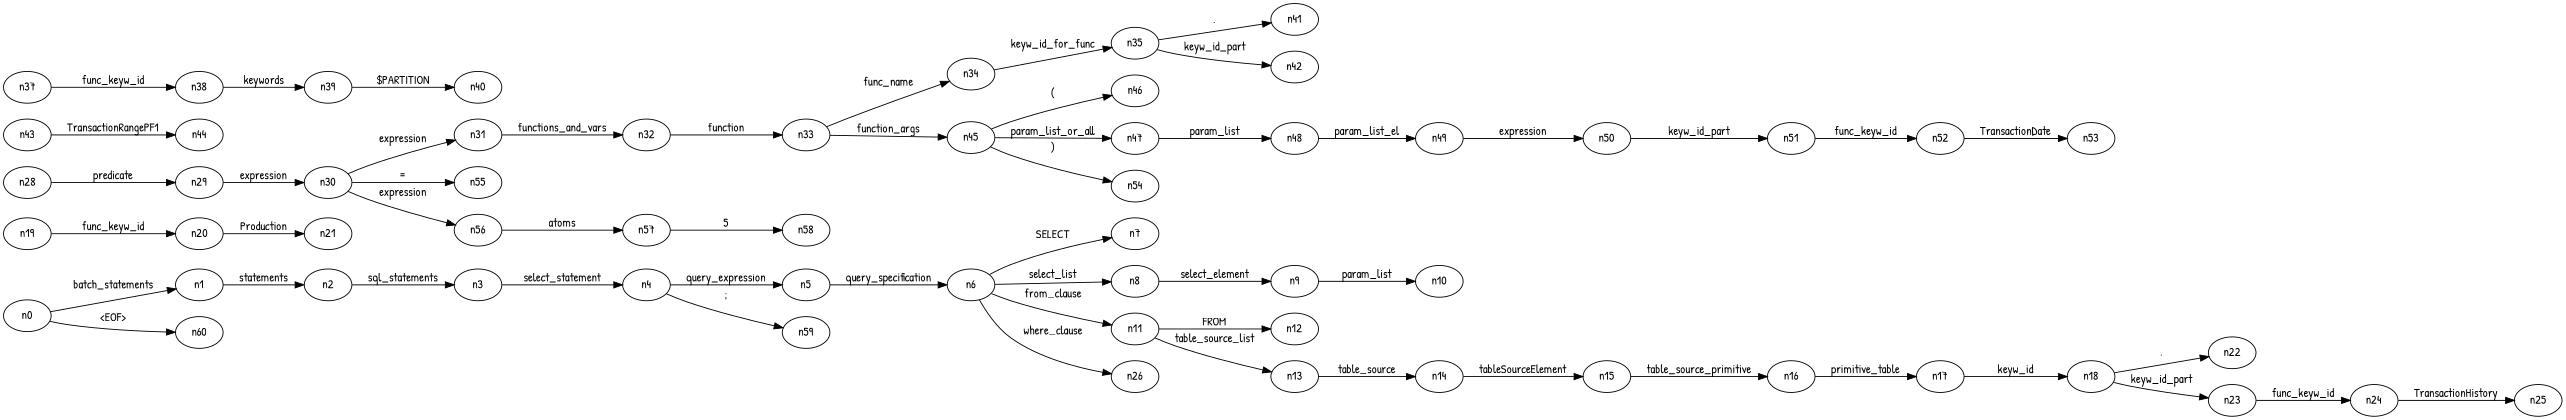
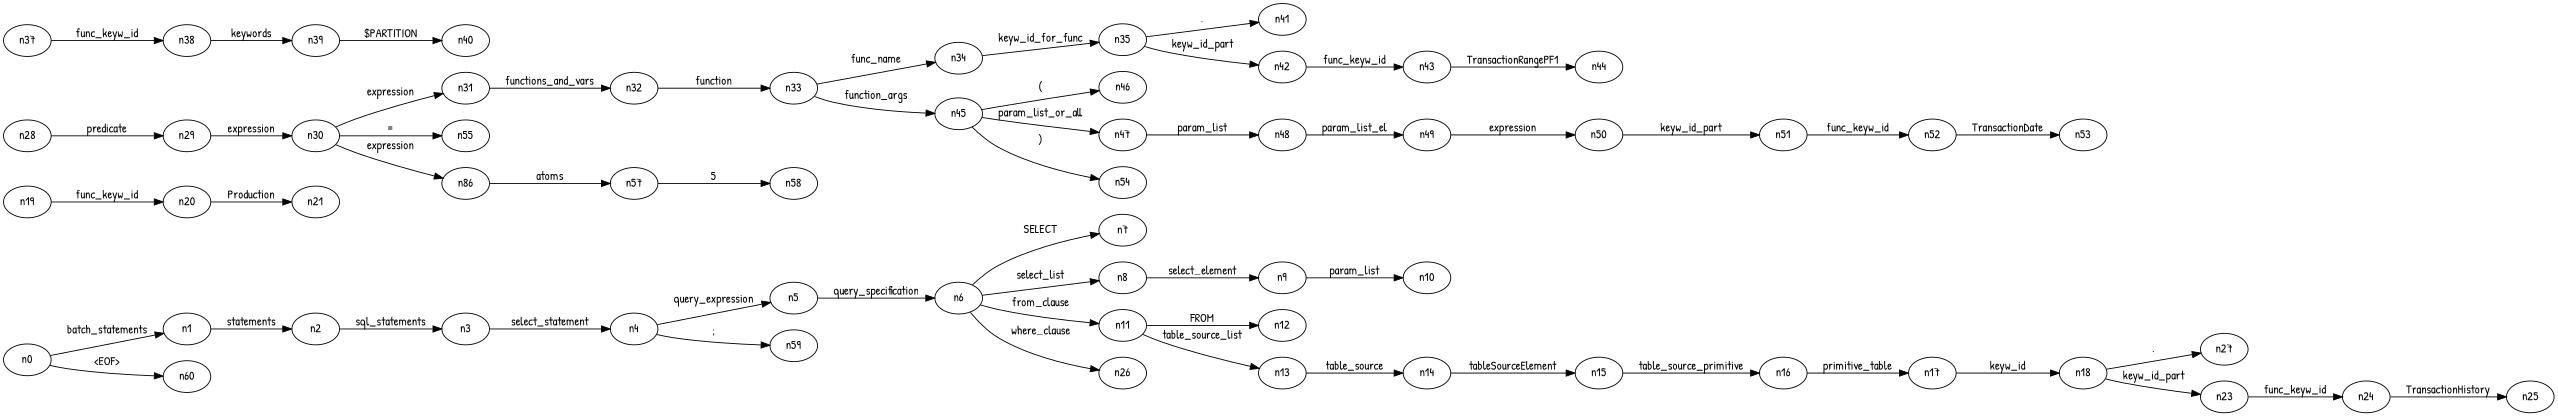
none -> (1350, 67)
(478, 230) -> (466, 183)
(2232, 353) -> (2224, 349)
